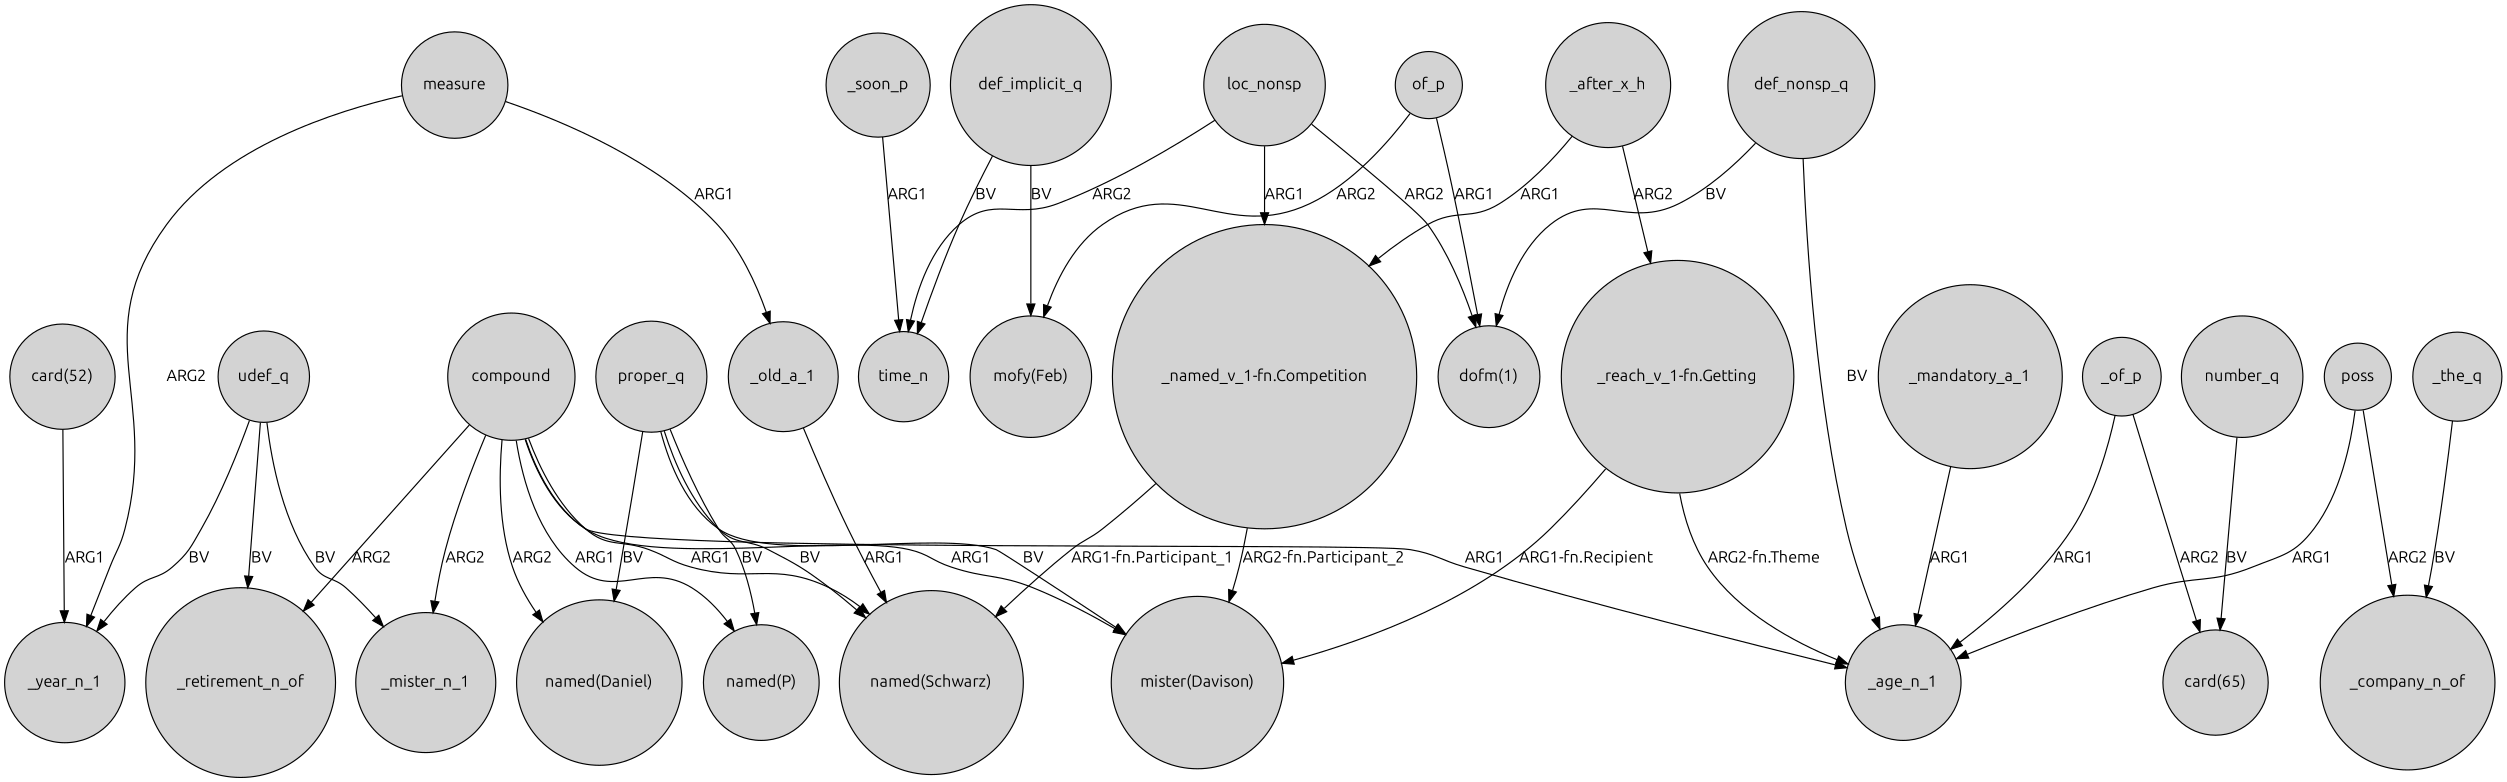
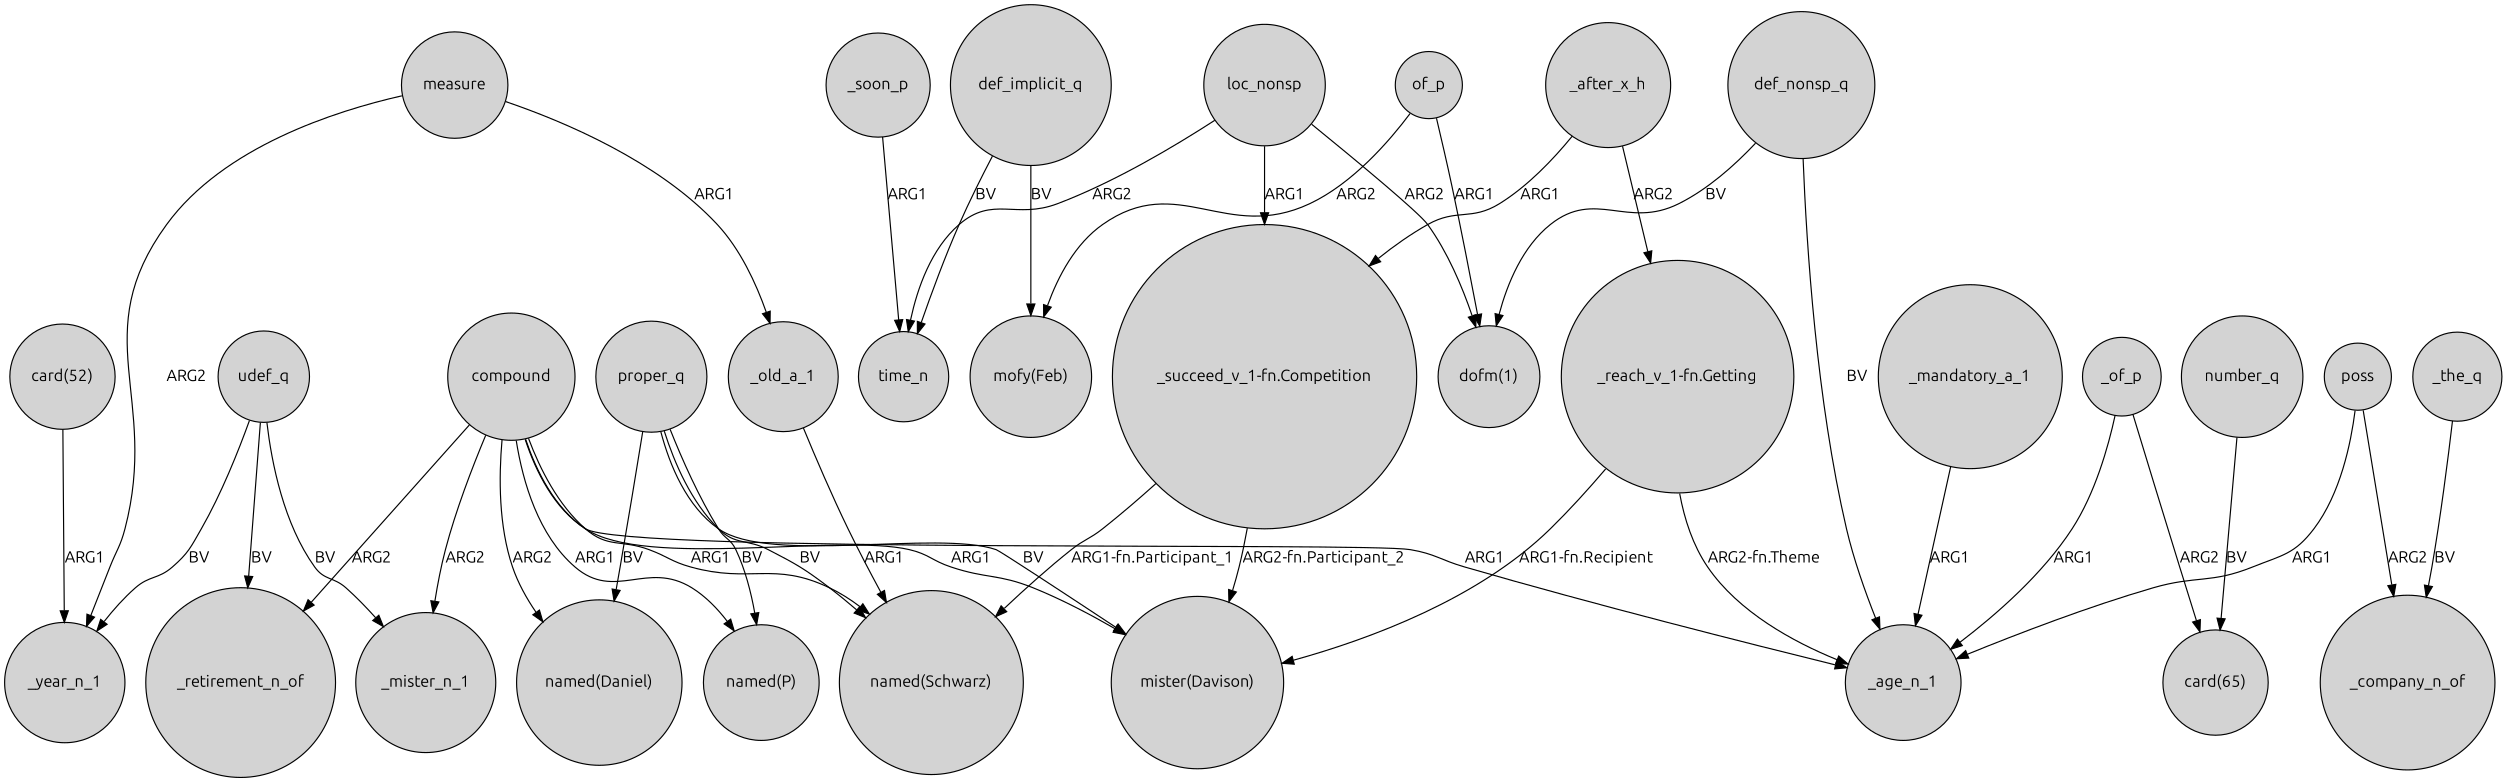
(1265, 377) -> (1265, 377)
